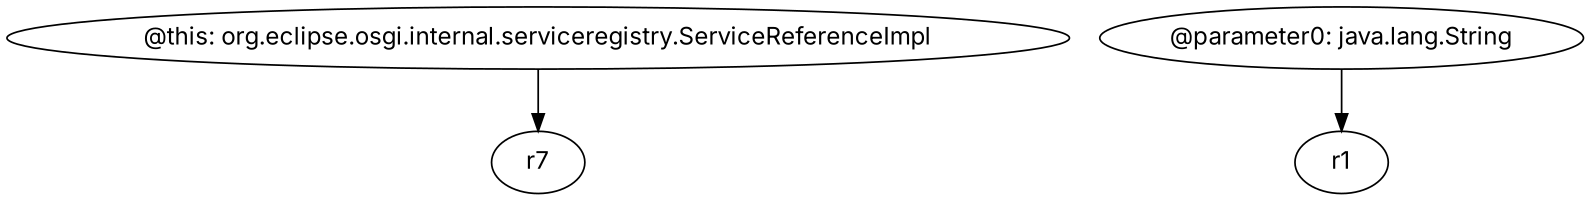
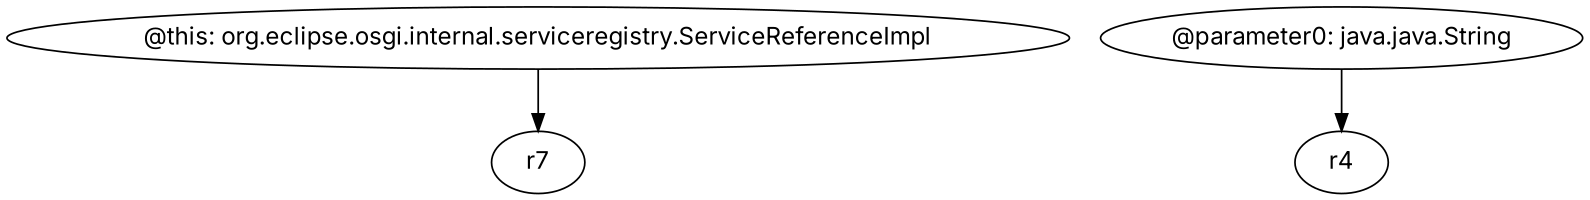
(1342, 38) -> (1342, 38)
(1342, 162) -> (1342, 162)
